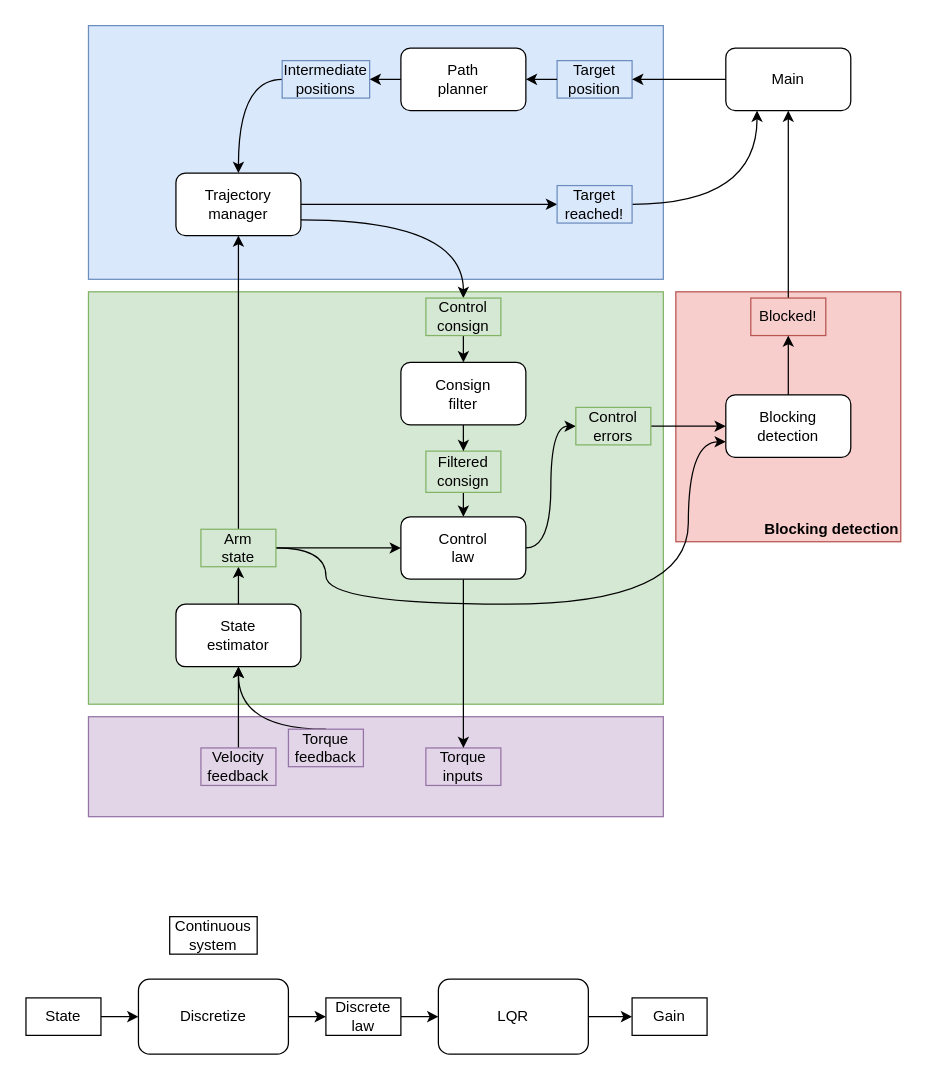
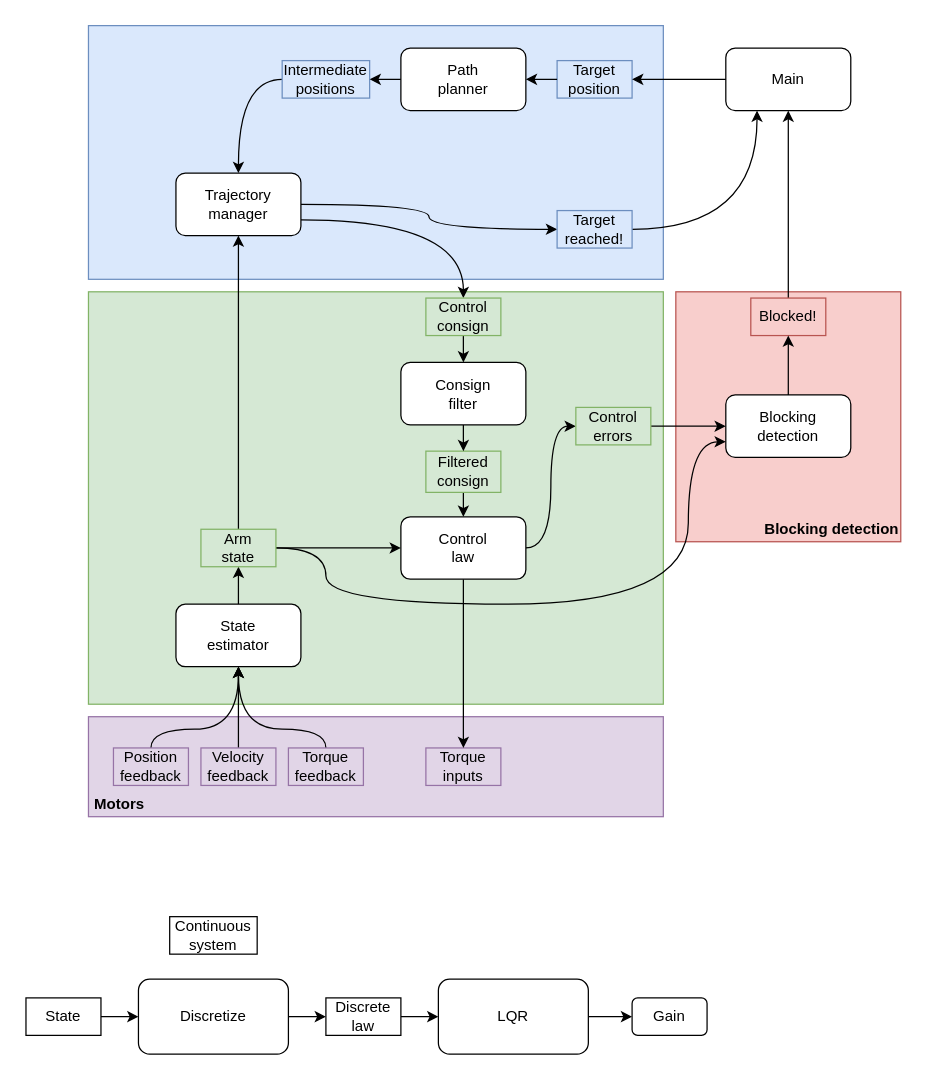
(594, 204) -> (594, 229)
none -> (196, 729)
(326, 748) -> (326, 767)
none -> (151, 767)
none -> (119, 804)
(669, 1017) -> (669, 1017)
